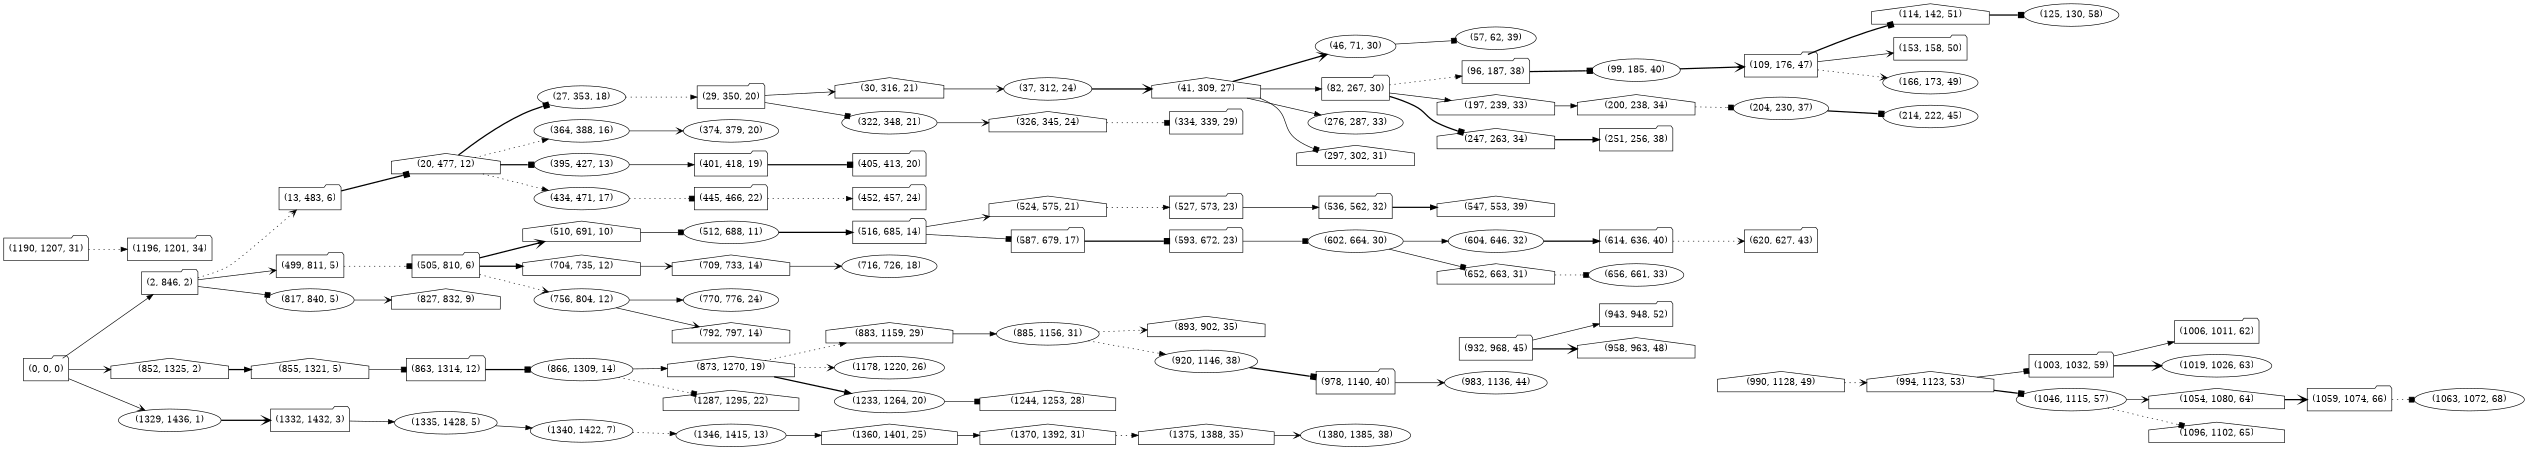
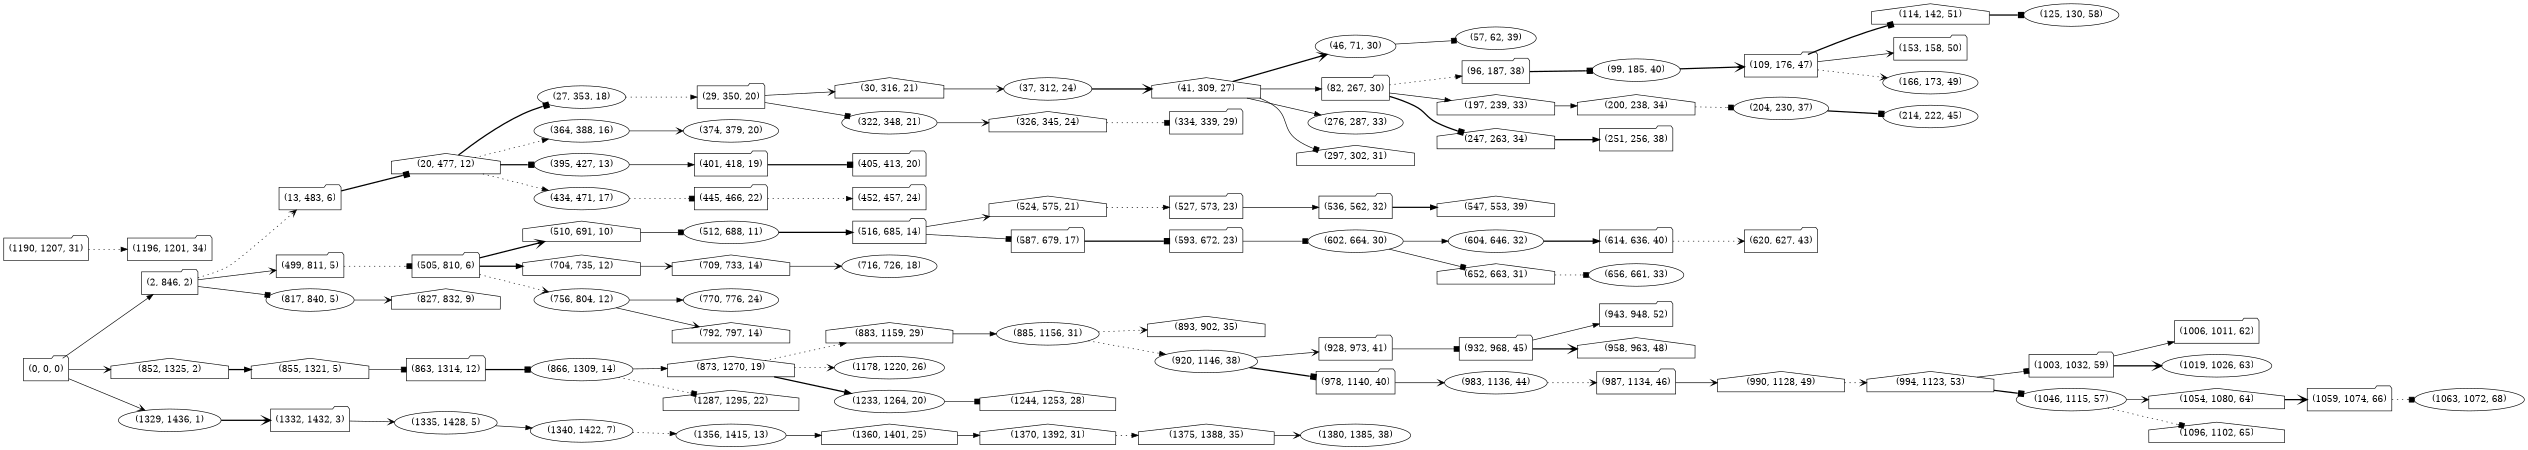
none -> (1356, 349)
none -> (1636, 383)
(369, 421) -> (369, 421)
(731, 435) -> (731, 435)
